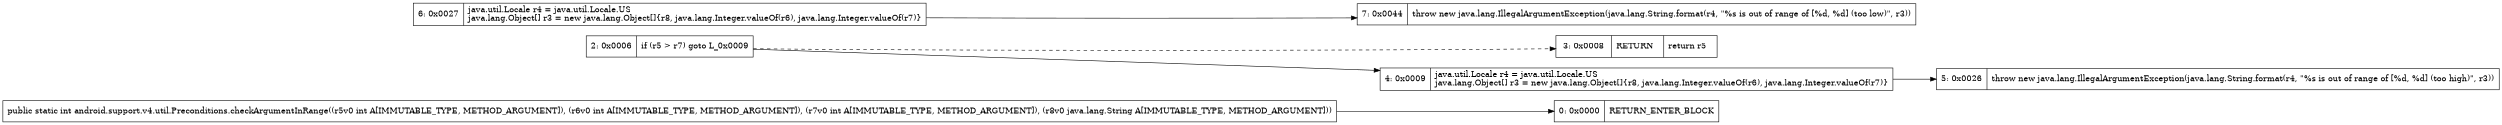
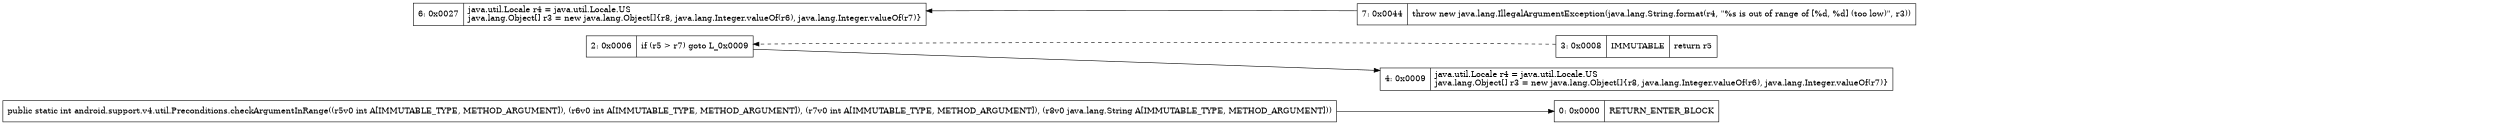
(1139, 18) -> (1145, 10)
(1635, 46) -> (1638, 46)
(1152, 50) -> (1158, 43)
(2218, 79) -> none
